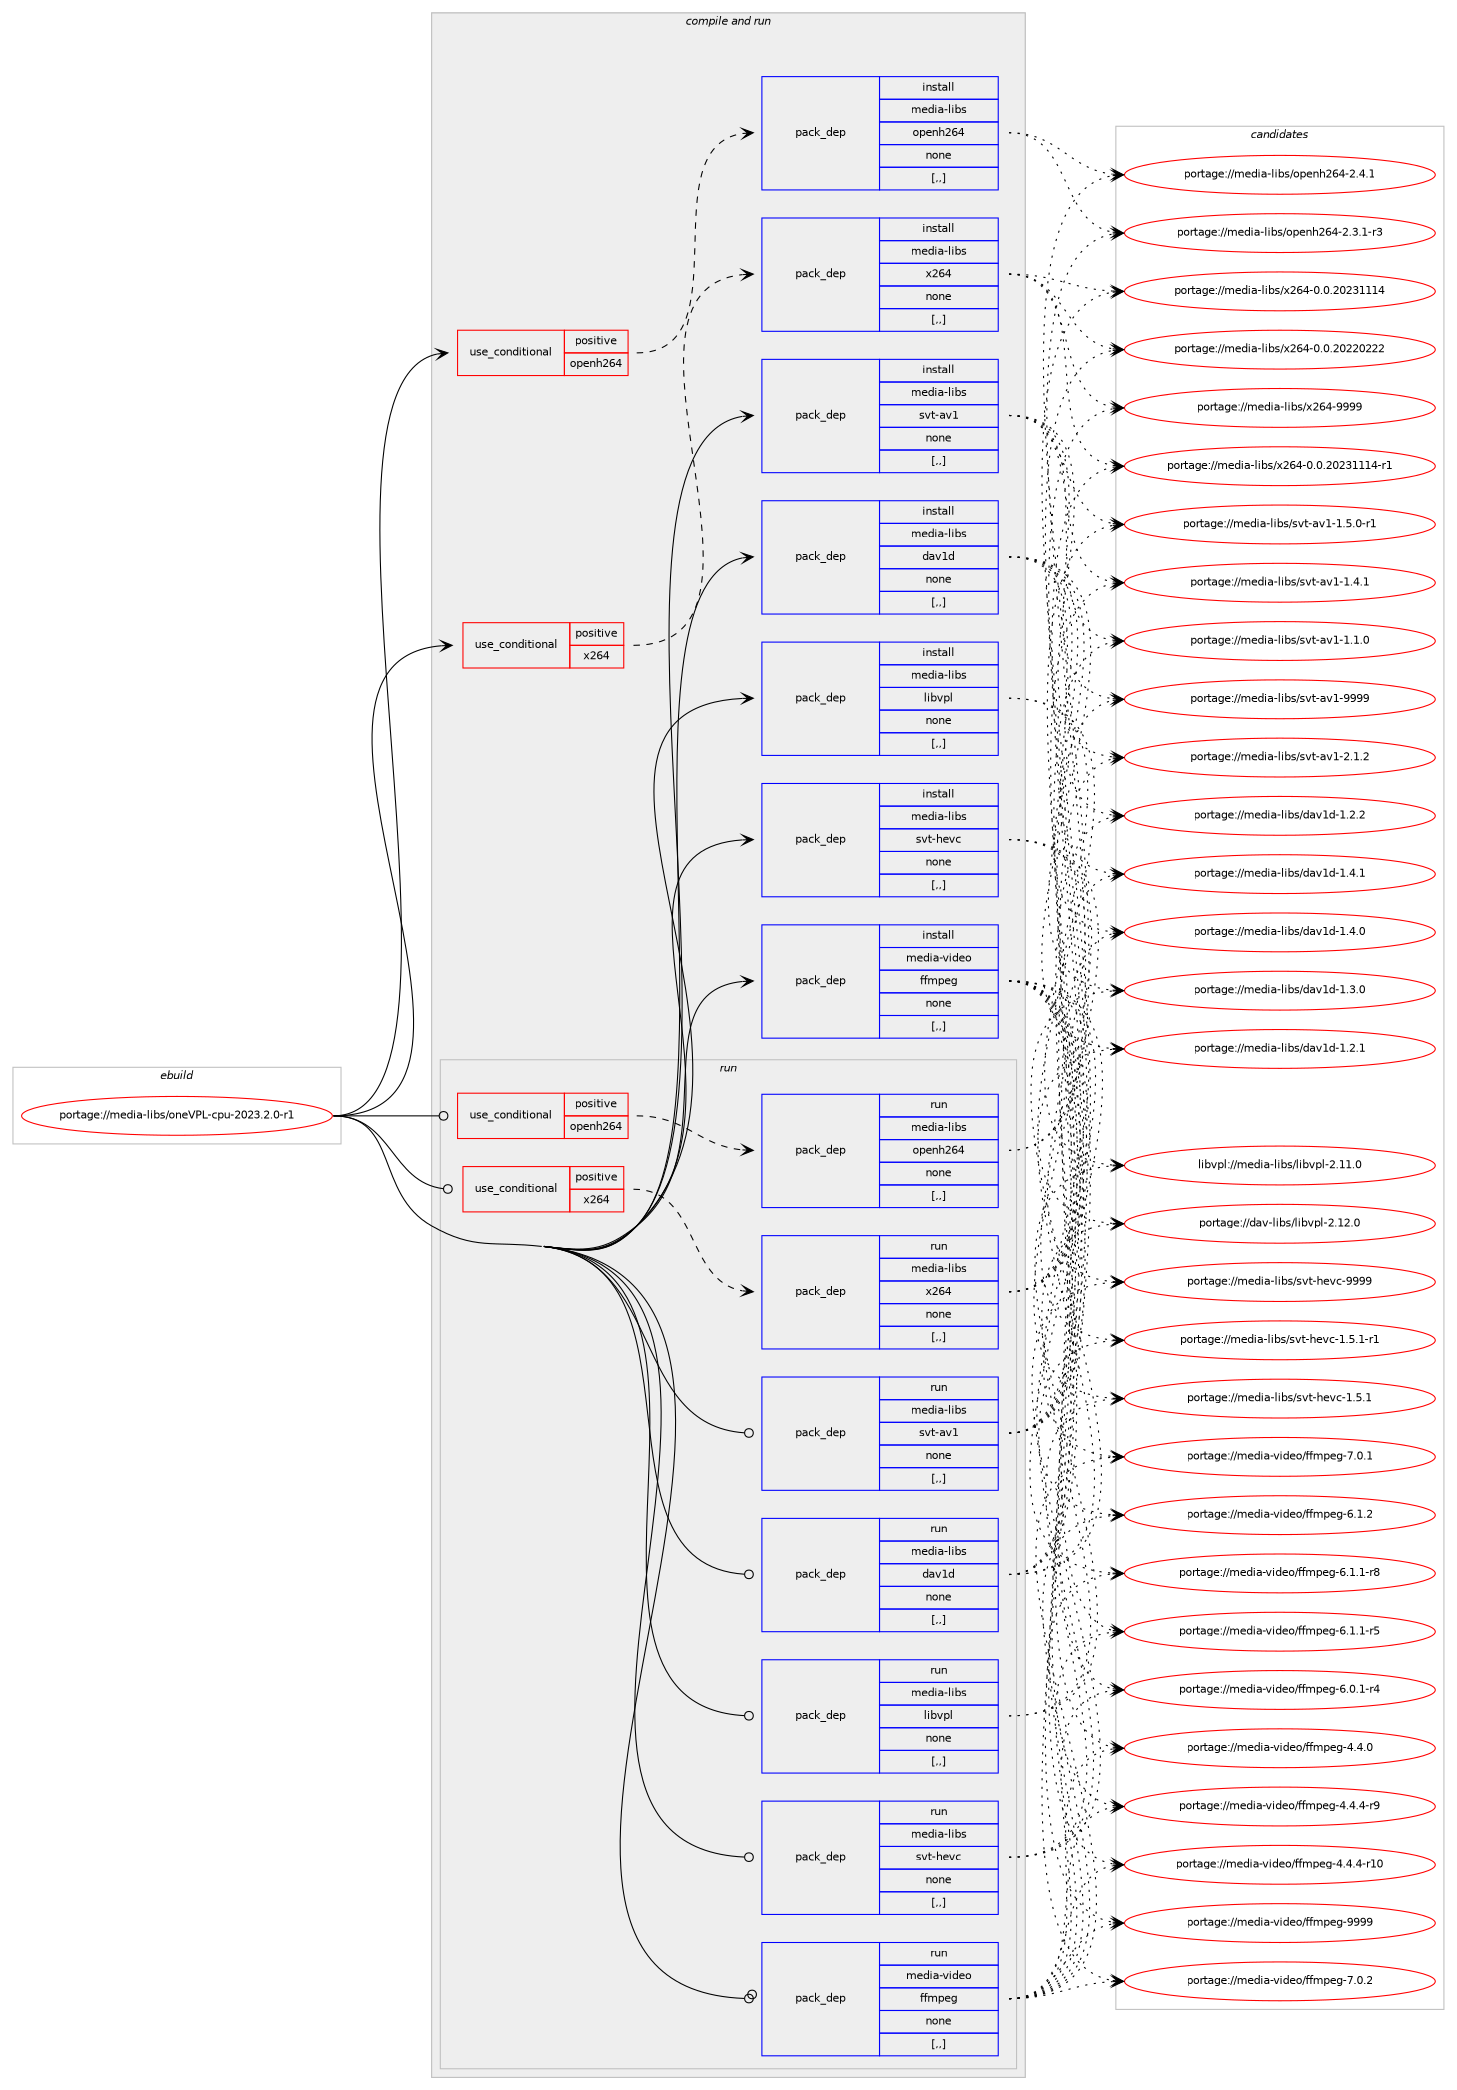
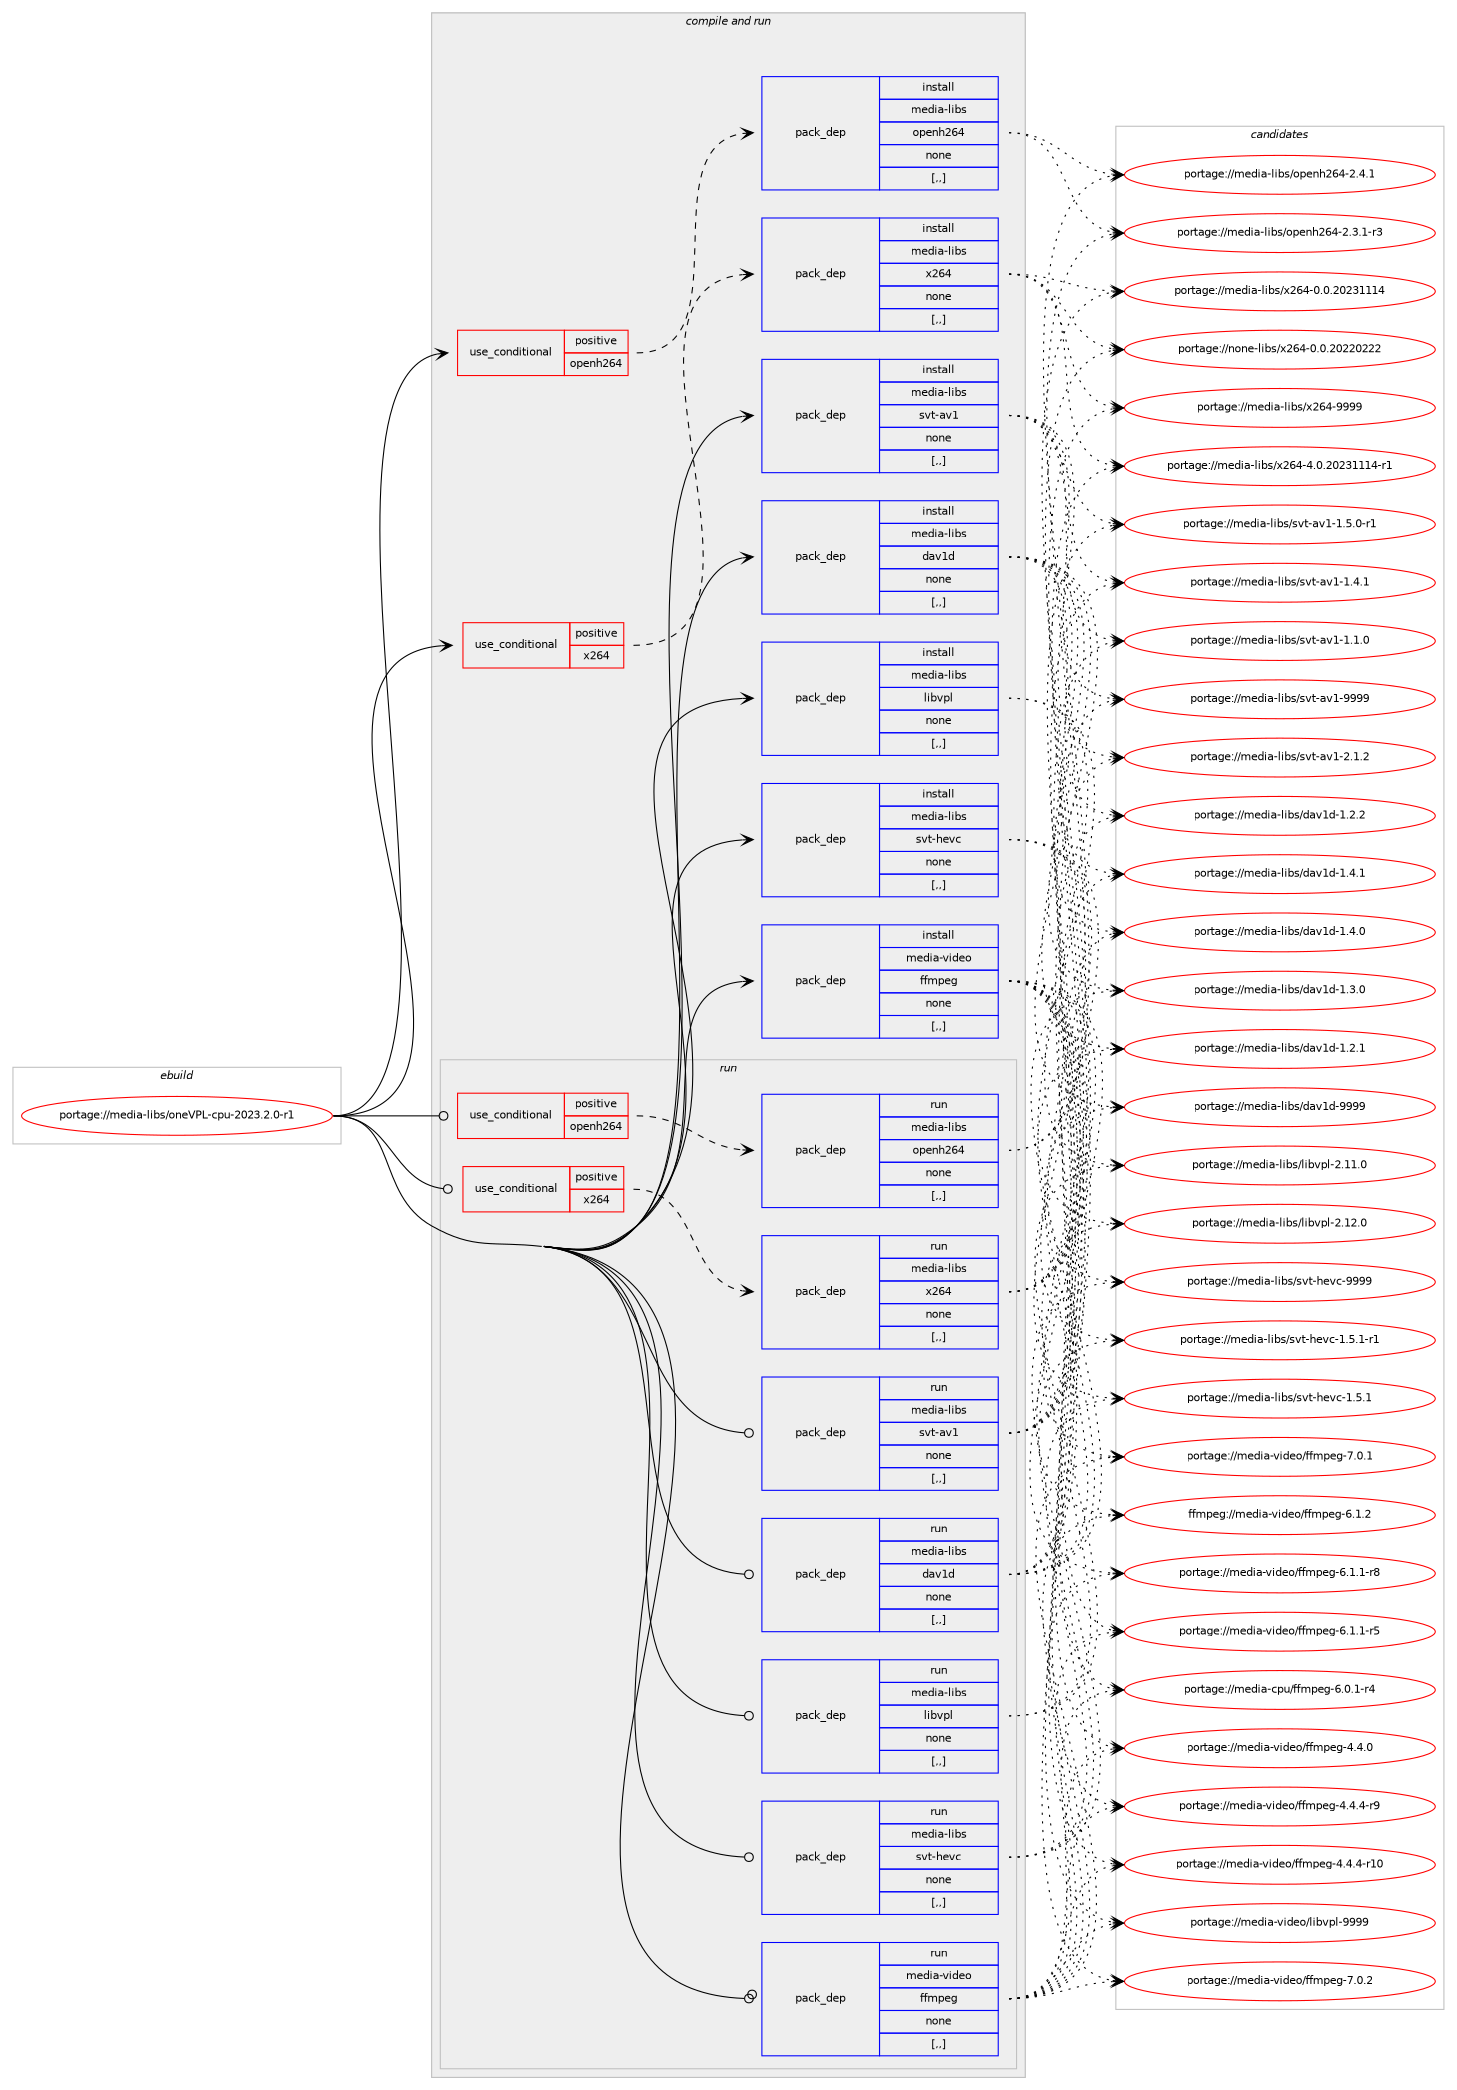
(1280, 350) -> (1280, 350)
(1280, 466) -> (1280, 466)
none -> (1280, 1107)
(1280, 1166) -> (1280, 1166)
(1280, 1224) -> (1280, 1224)
(1280, 1515) -> (1280, 1515)
(1280, 1690) -> (1280, 1690)
(1280, 1923) -> (1280, 1923)
